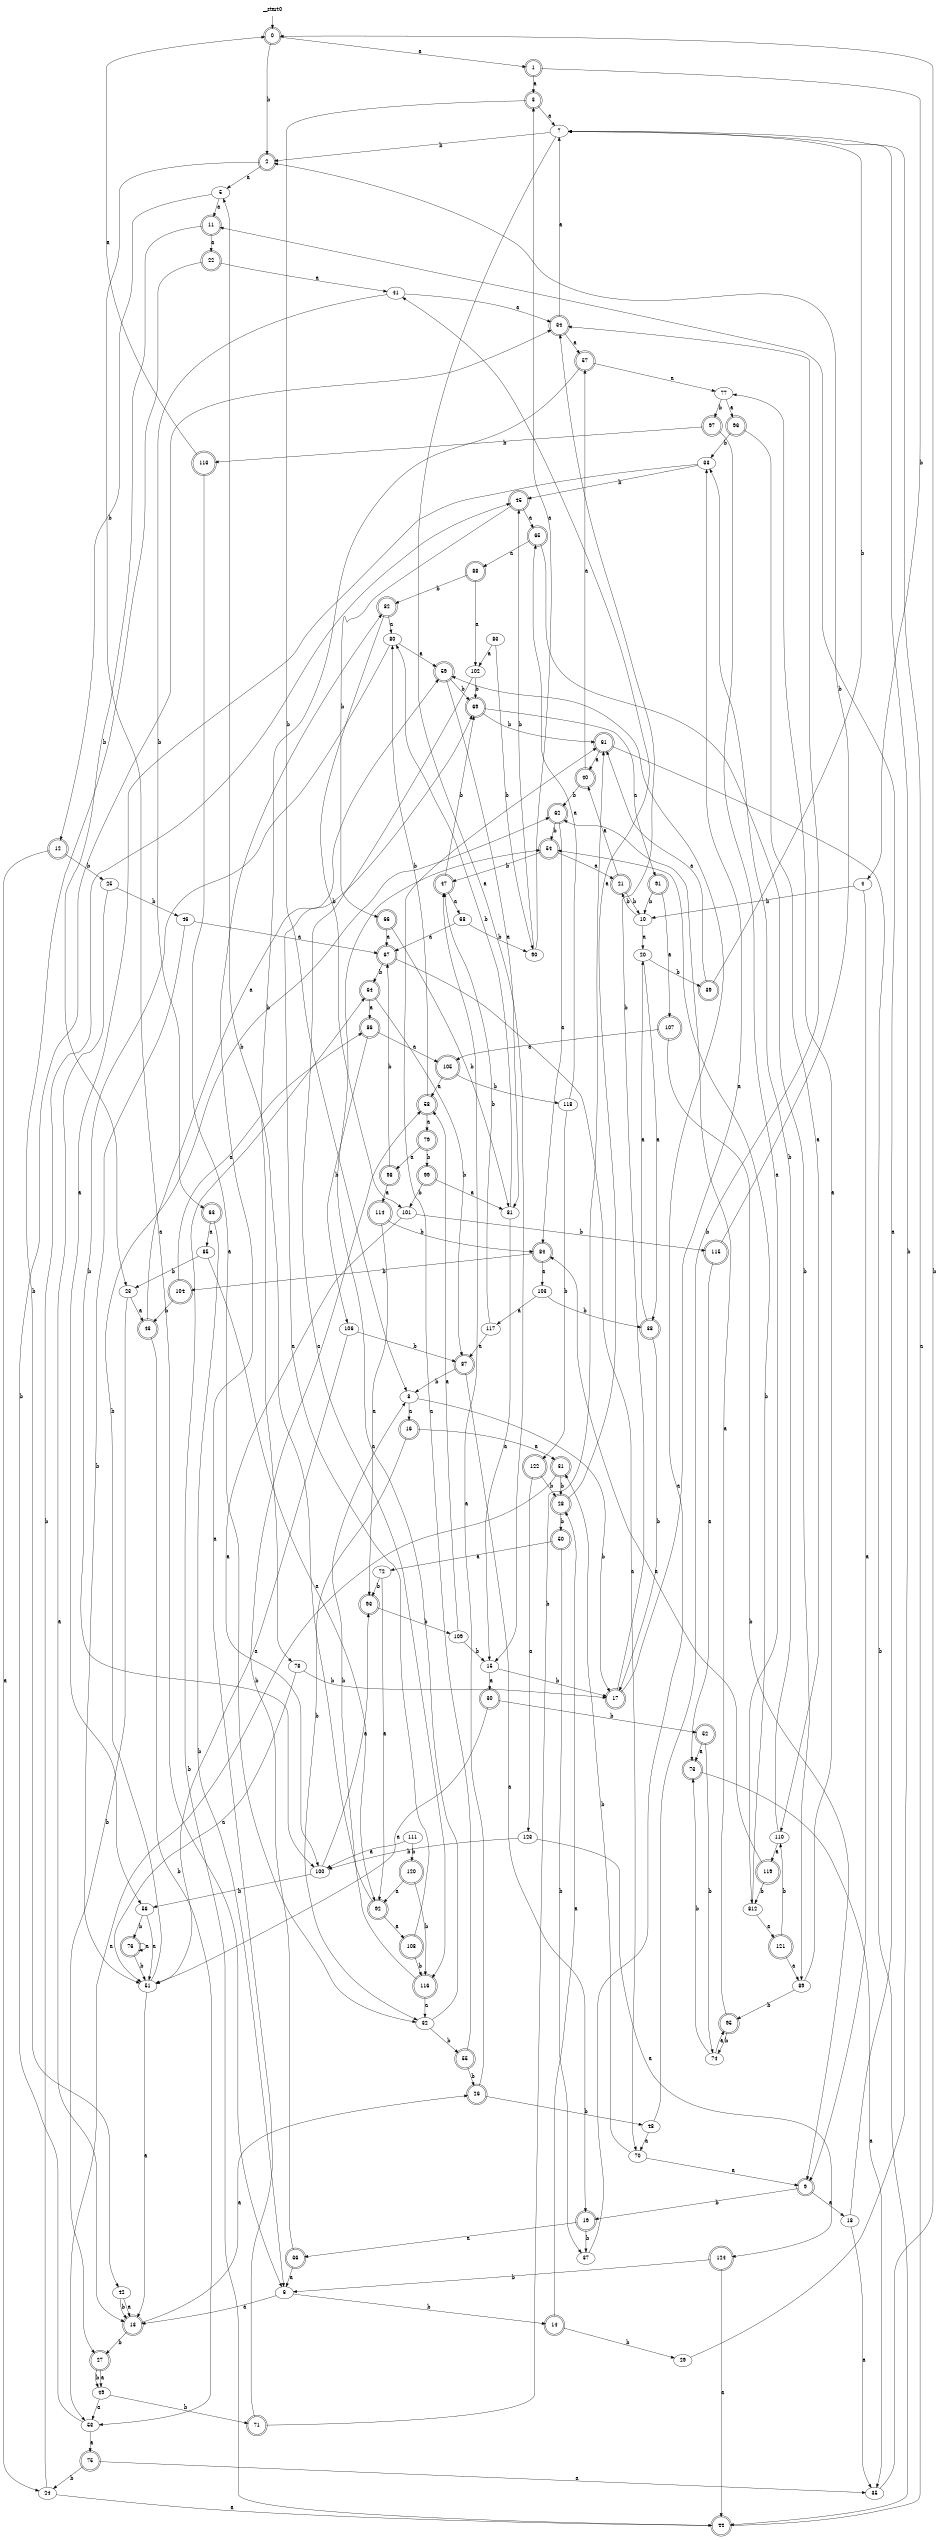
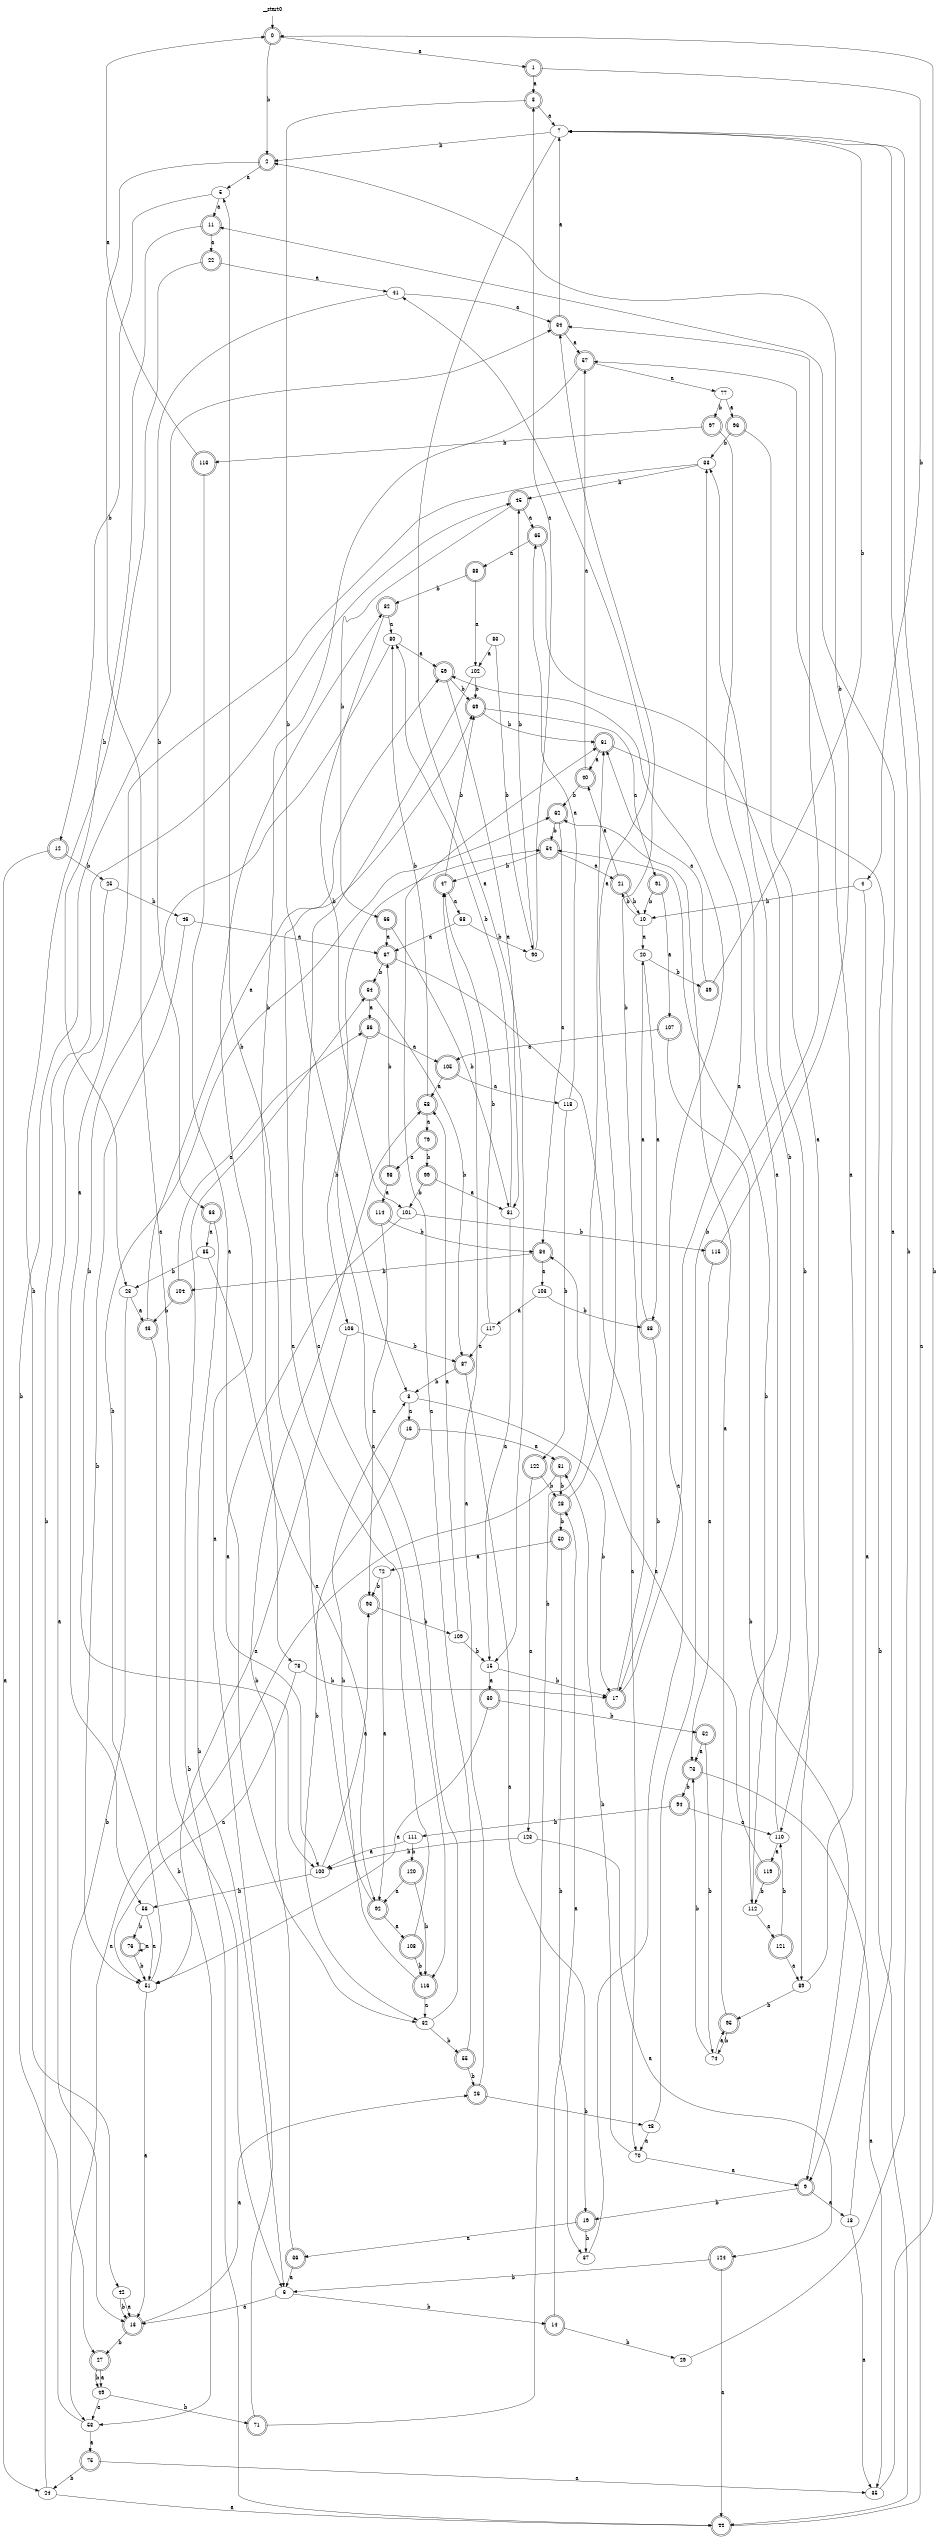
(495, 1087) -> (495, 1087)
(831, 1171) -> (850, 1089)
none -> (679, 1805)
(753, 1909) -> (753, 1909)
